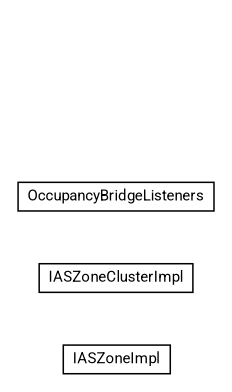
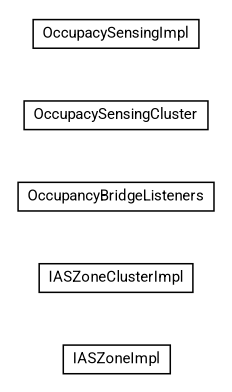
none -> (116, 33)
none -> (116, 115)
